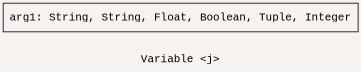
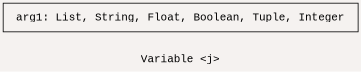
(181, 18) -> (181, 18)
